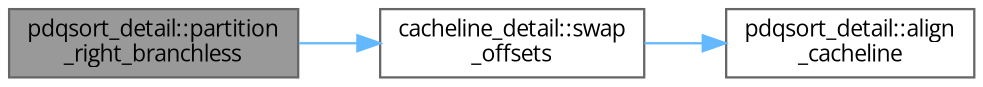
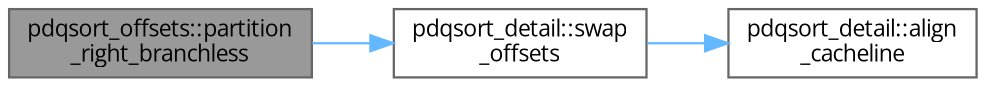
(154, 43) -> (160, 43)
(512, 43) -> (520, 43)
